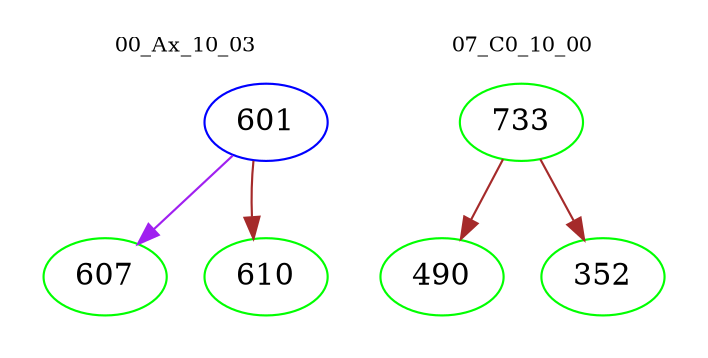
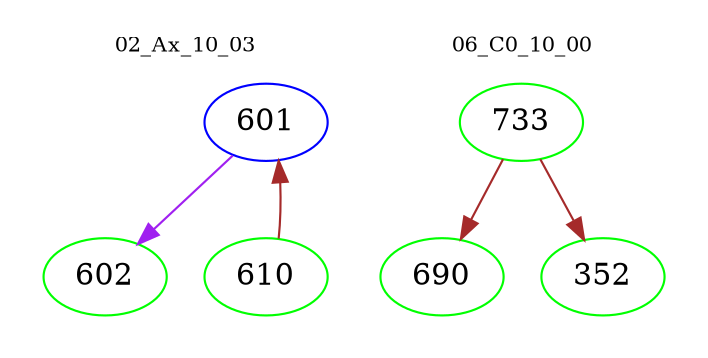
(186, 46) -> (186, 46)
(523, 46) -> (523, 46)
(252, 189) -> (280, 211)
(105, 277) -> (105, 277)
(442, 277) -> (442, 277)
